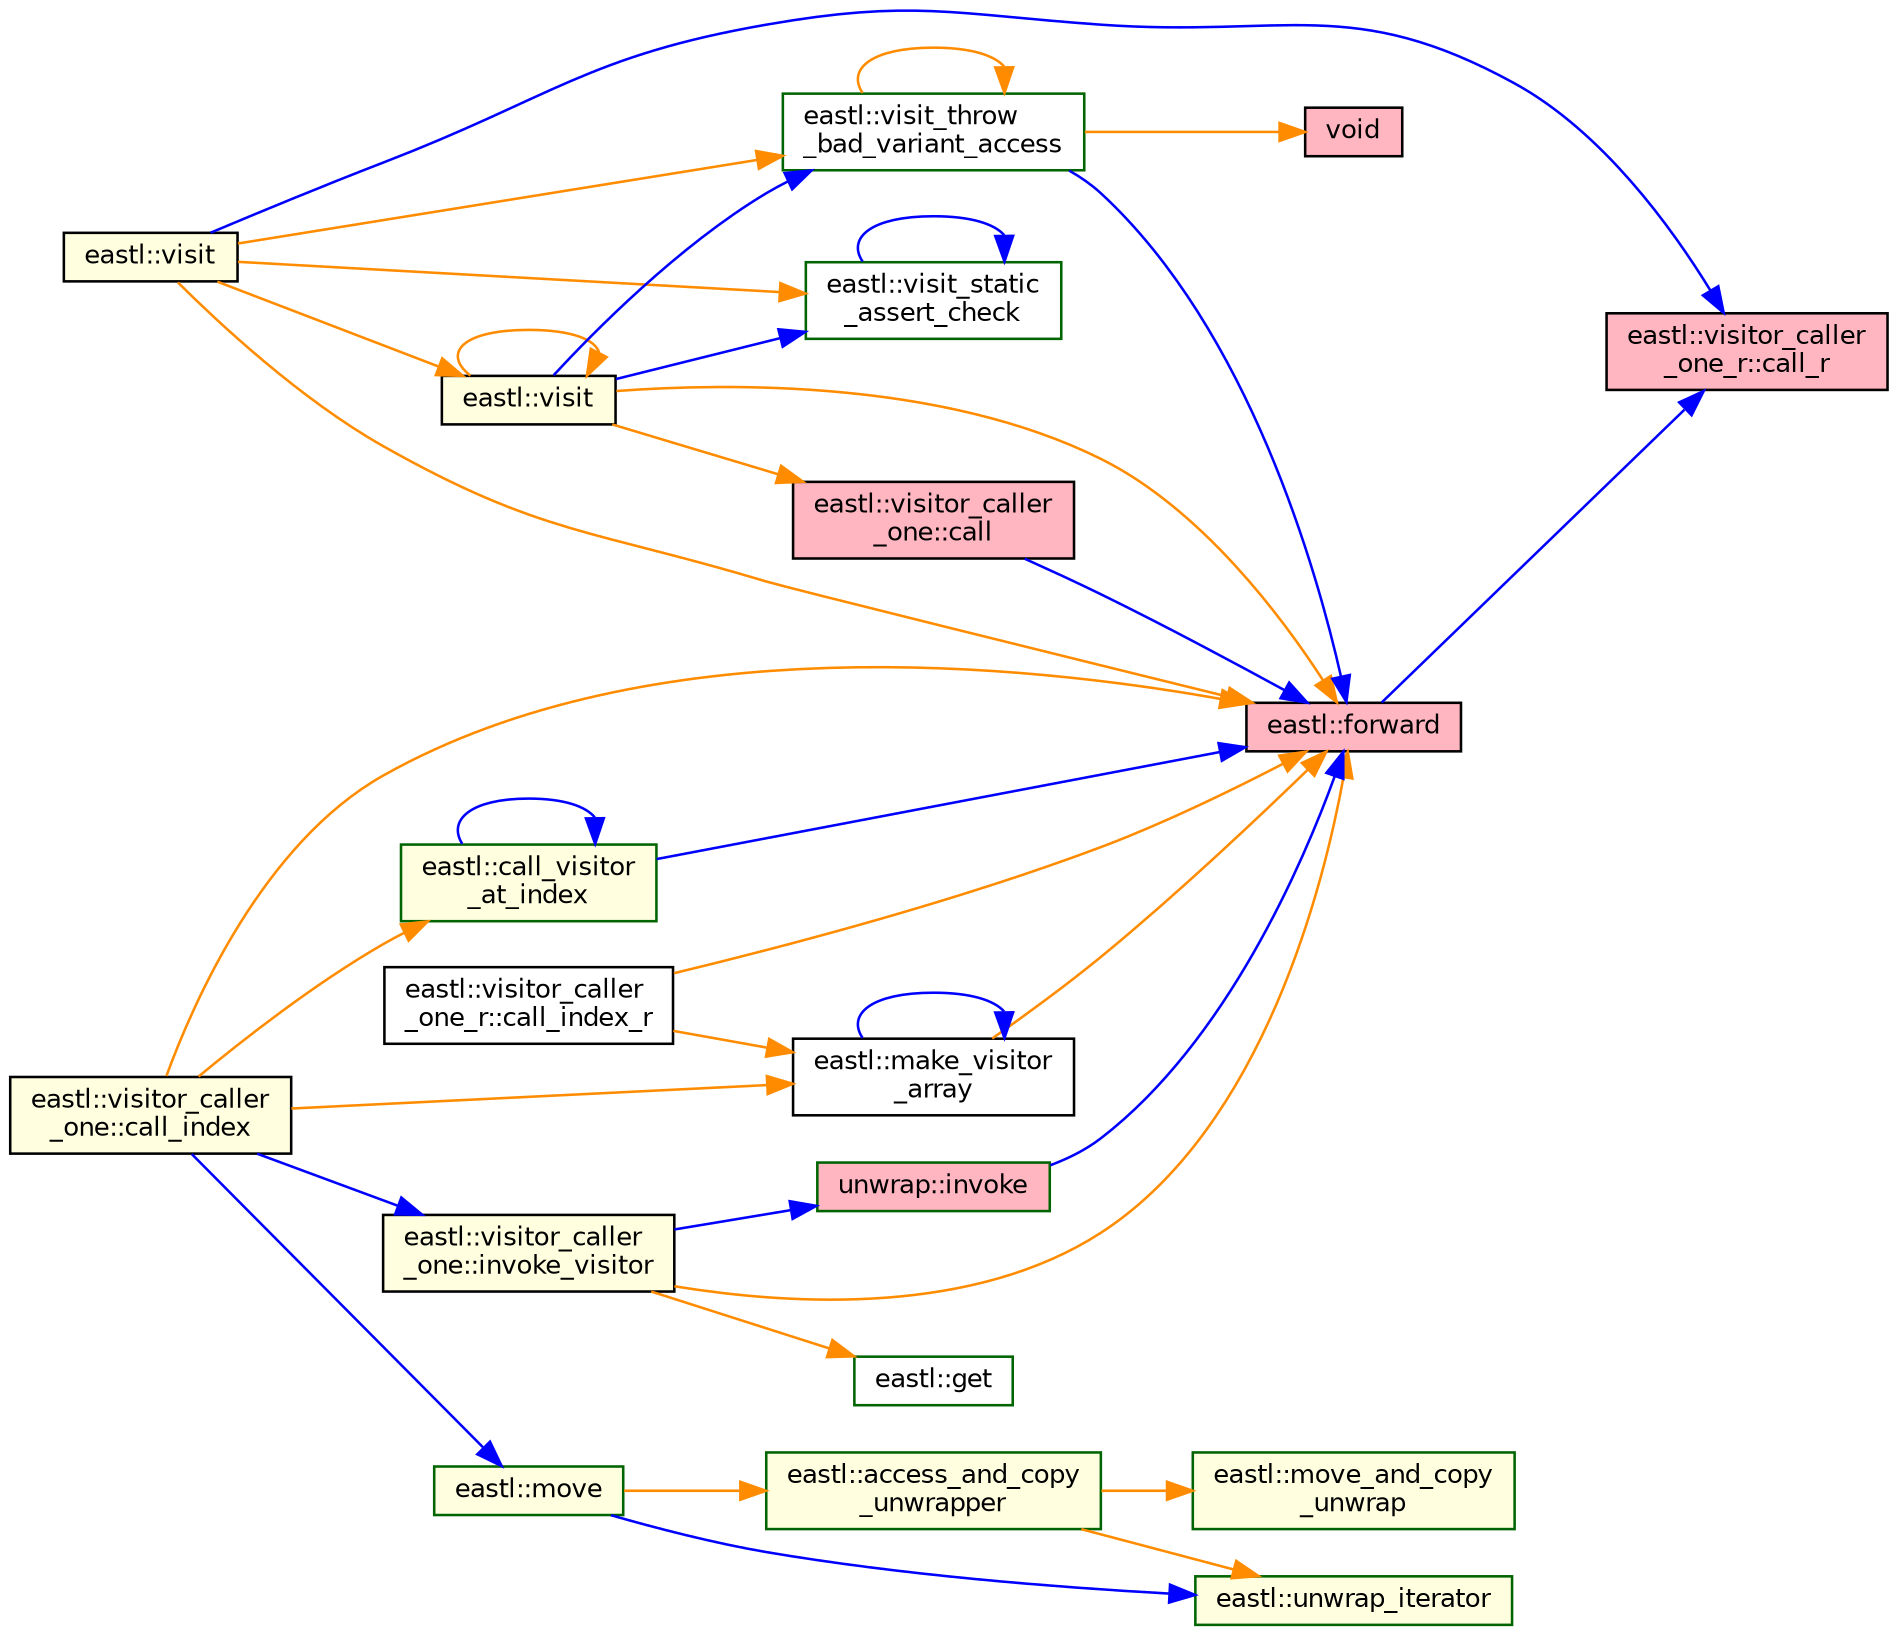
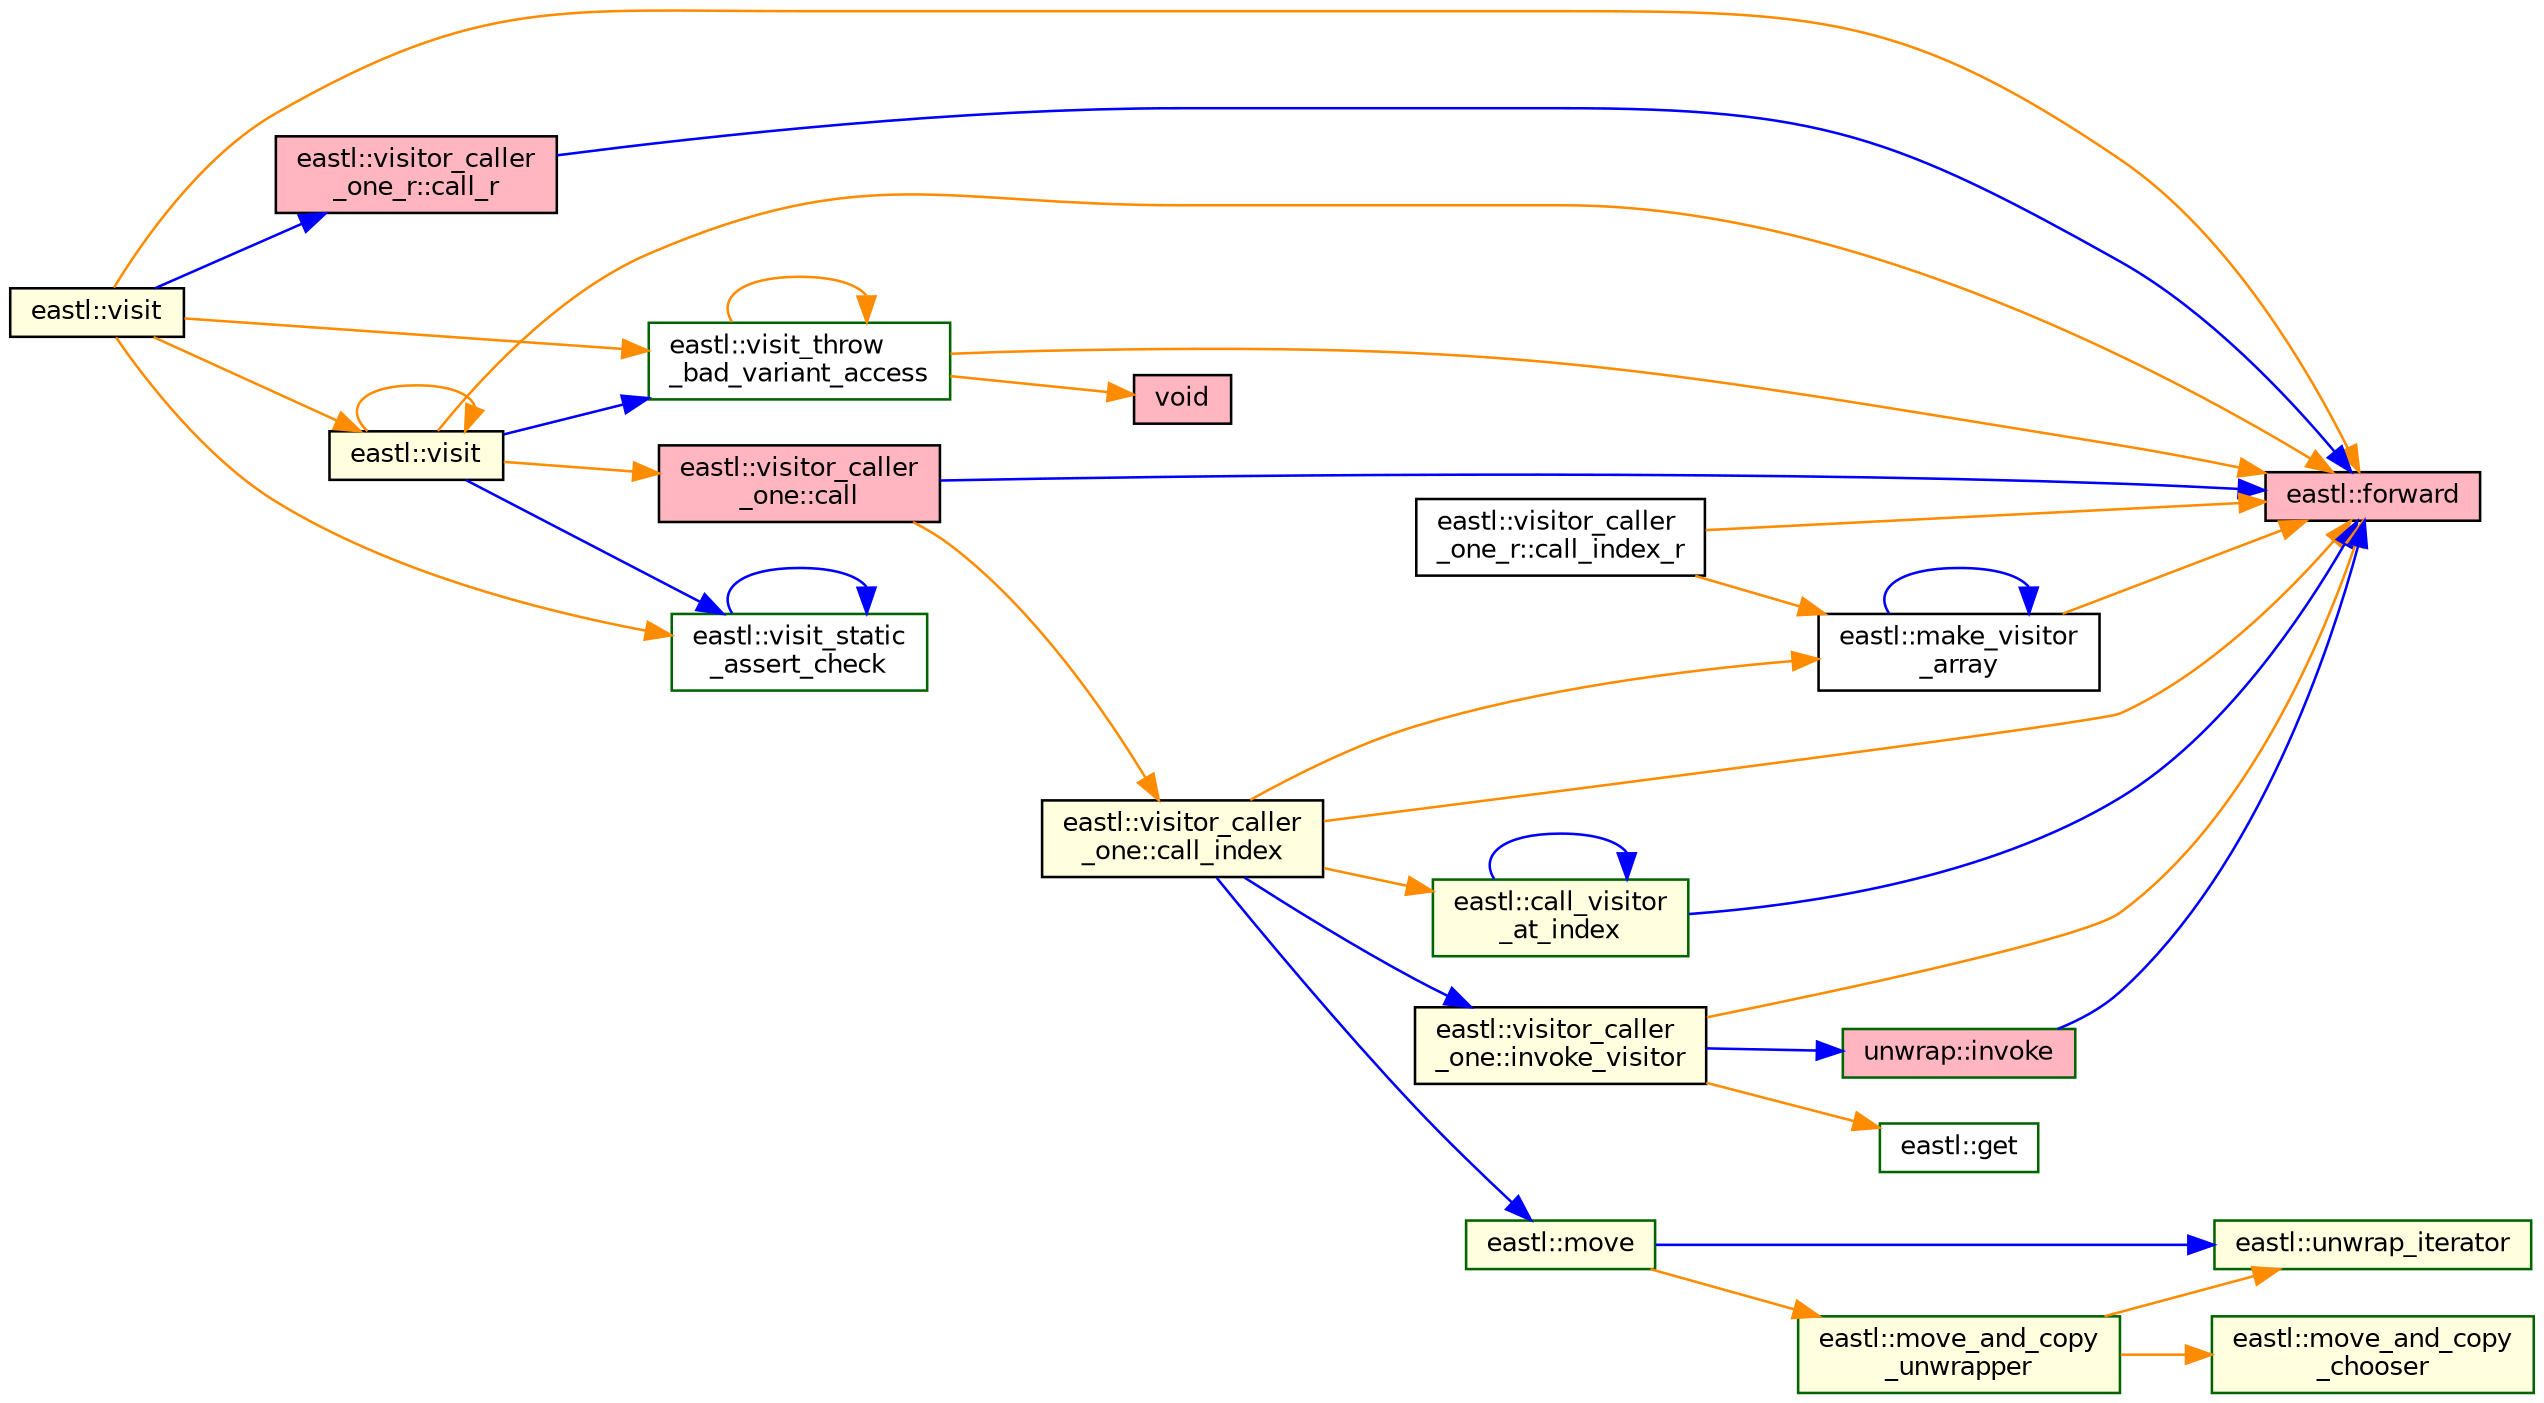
(1246, 400) -> (1598, 367)
(1533, 556) -> (1497, 108)
none -> (1044, 636)
(934, 1491) -> (1959, 1355)
(1354, 1491) -> (2373, 1355)
